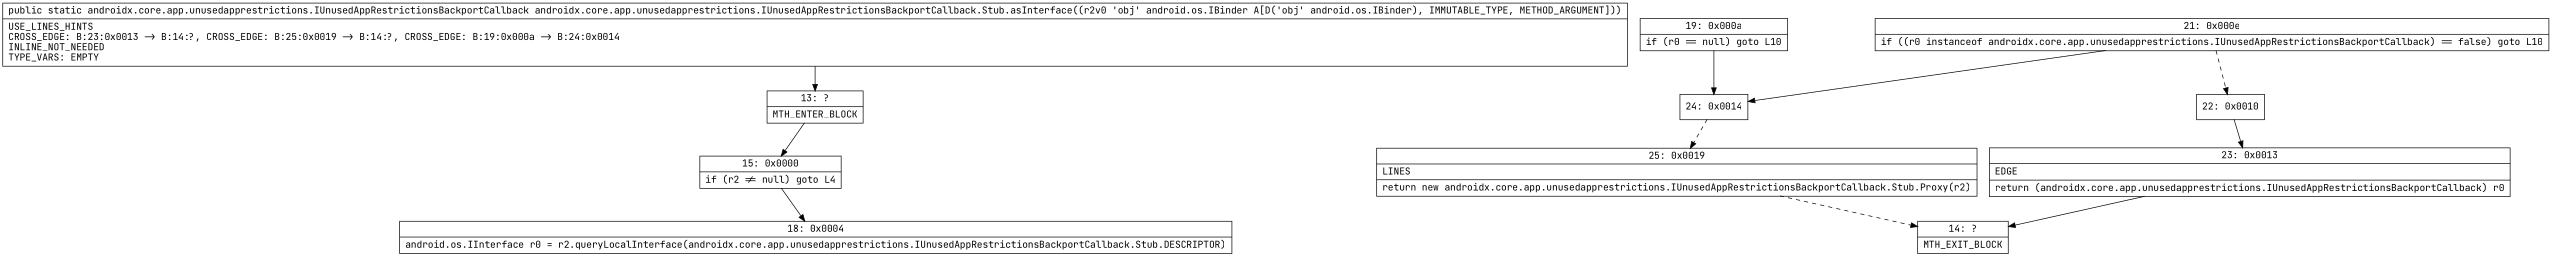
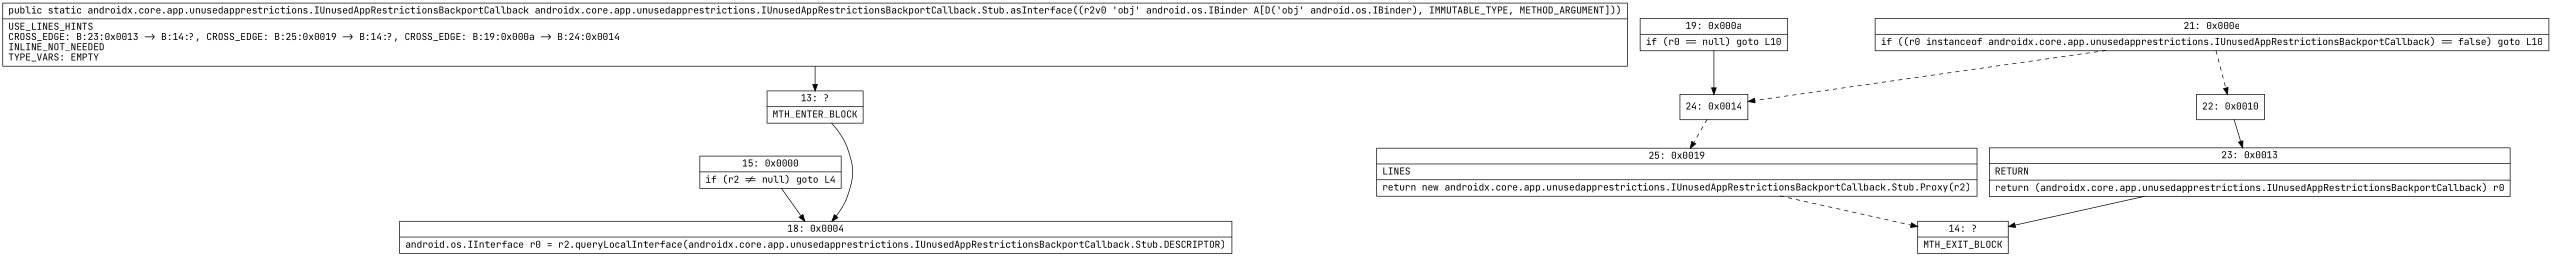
(1930, 75) -> (1930, 75)
(795, 137) -> (852, 169)
(2007, 172) -> (2012, 172)
